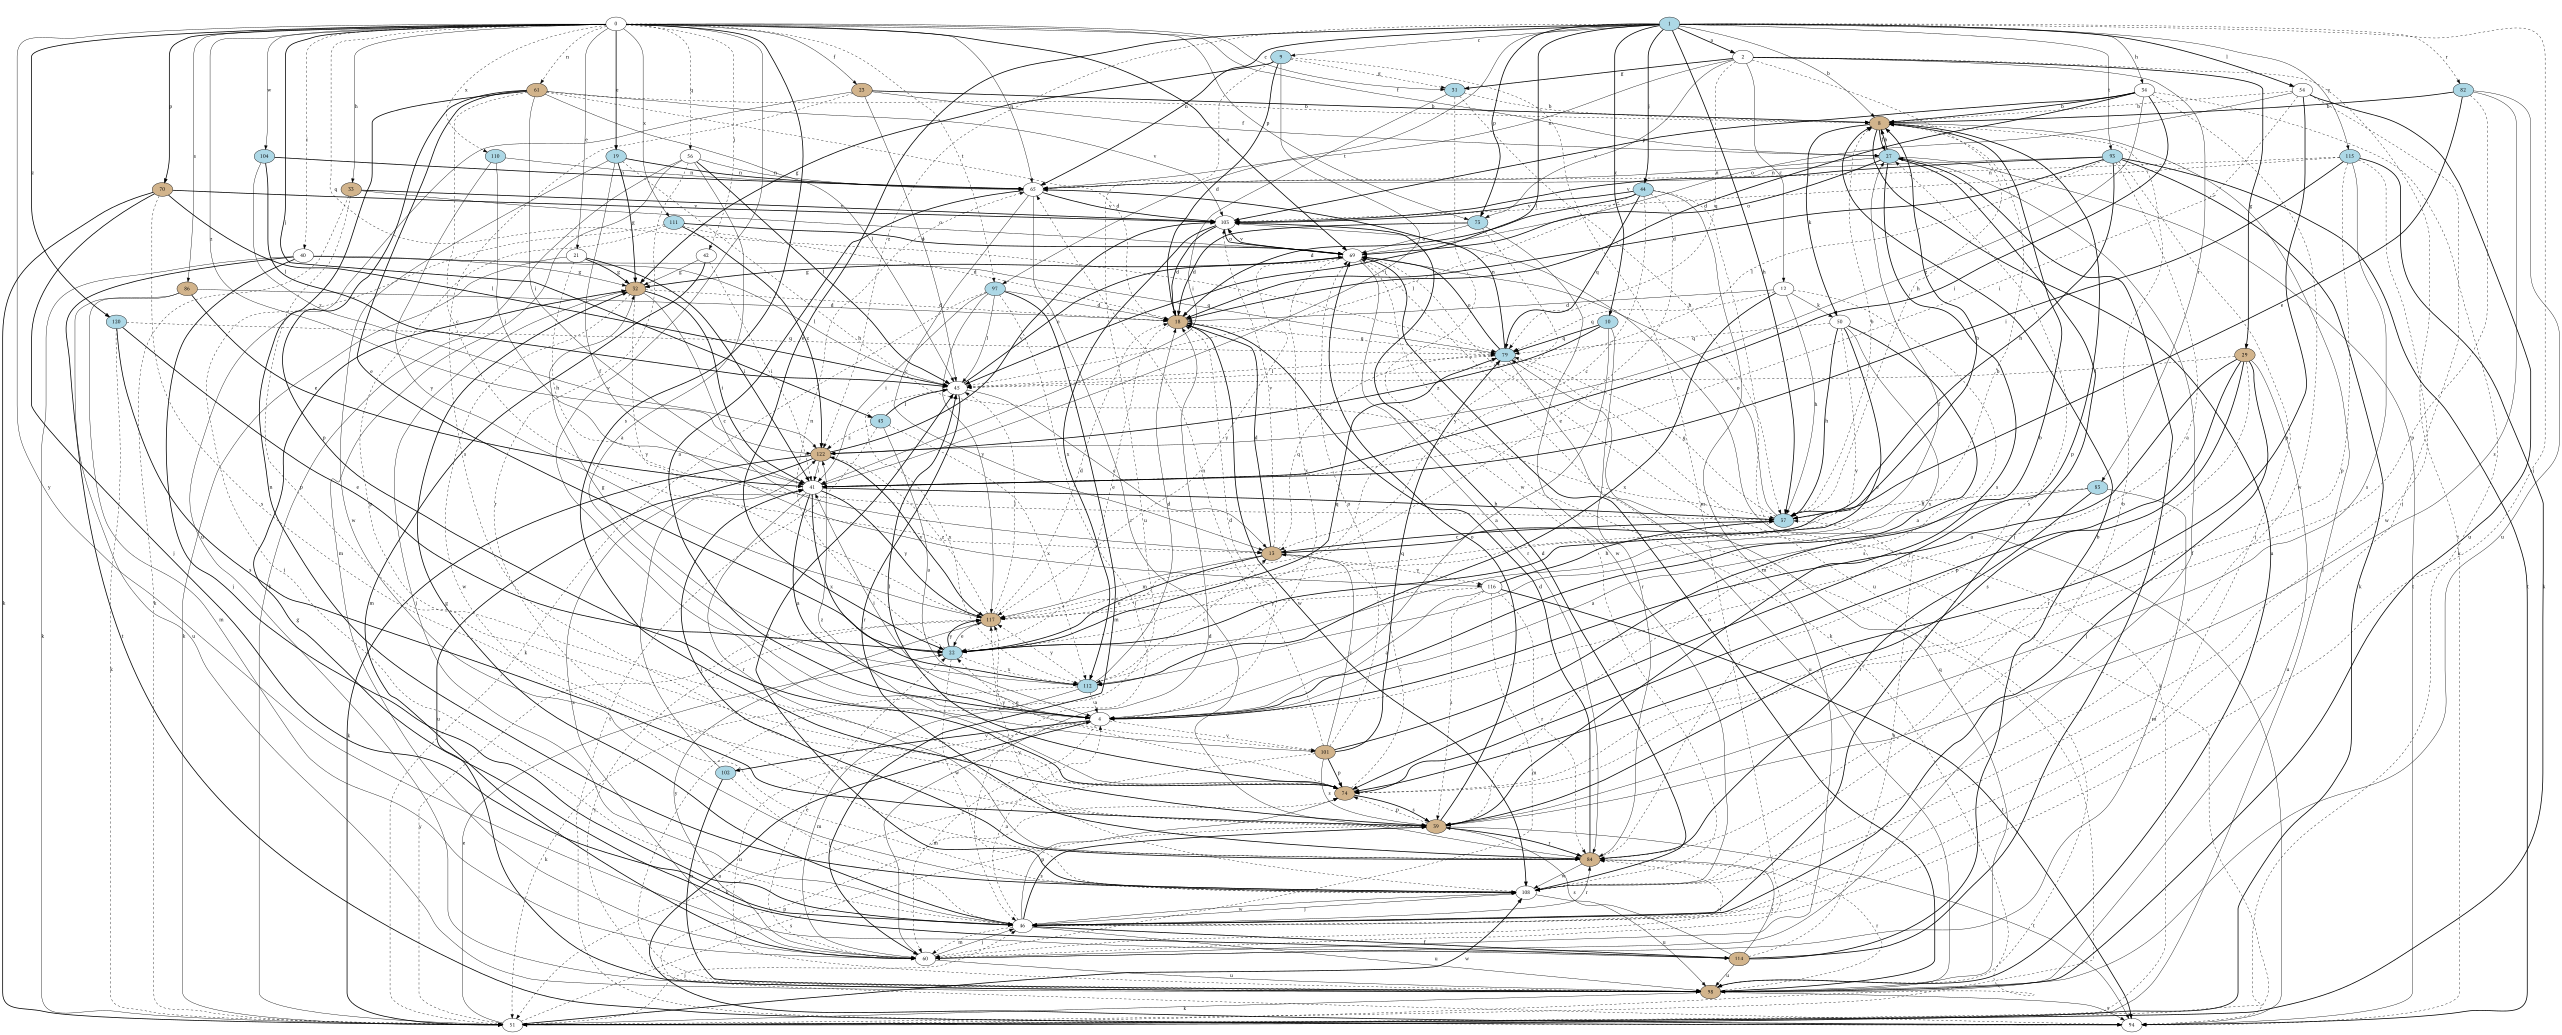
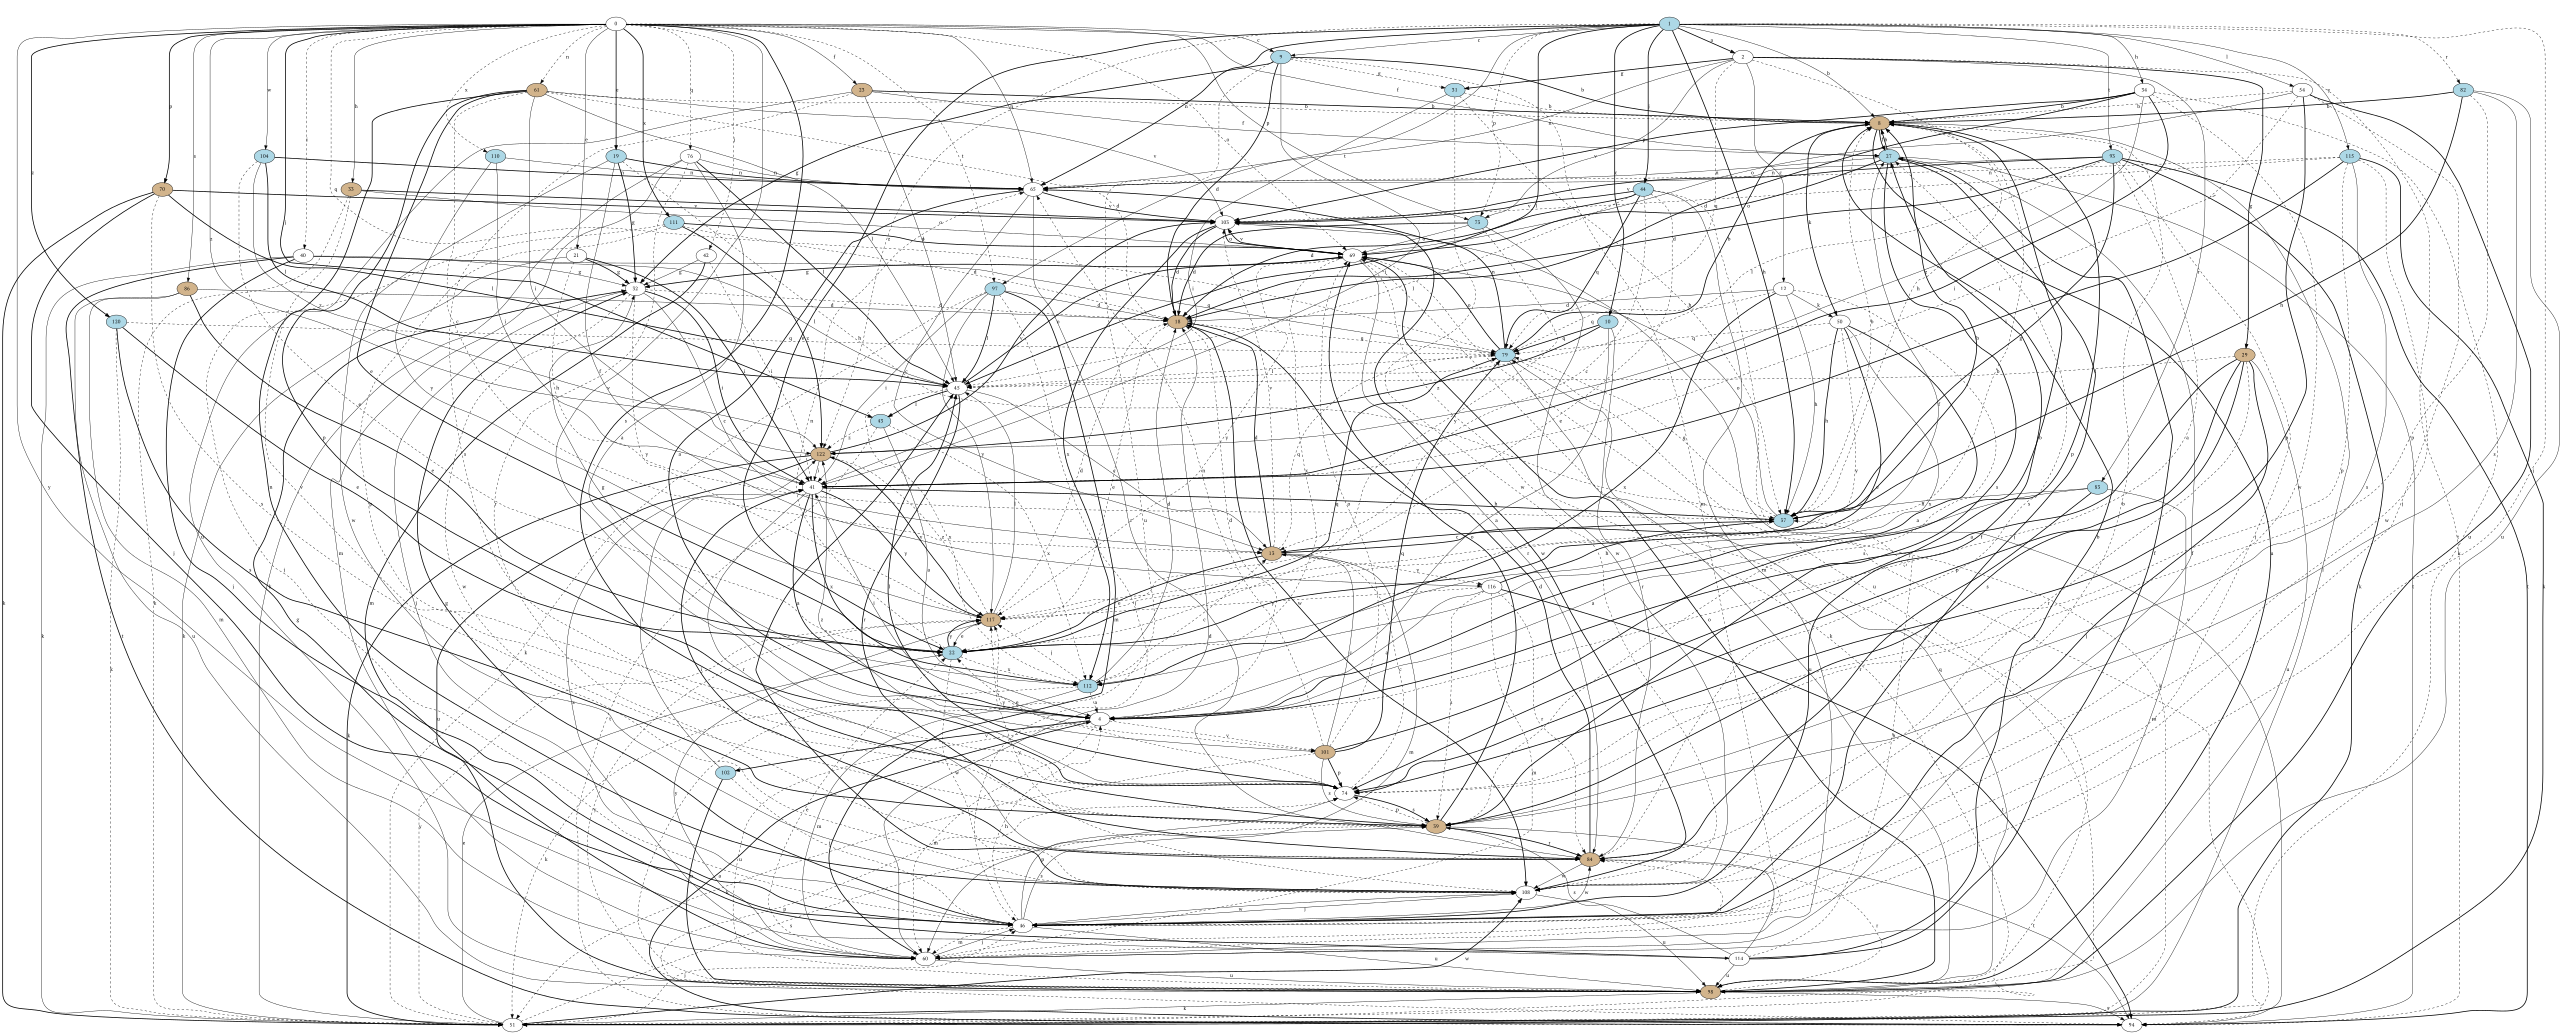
(1162, 32) -> (1112, 29)
(2127, 38) -> (2127, 38)
(1018, 46) -> (1018, 46)
(1510, 60) -> (1510, 60)
none -> (1577, 96)
(643, 120) -> (643, 120)
(690, 156) -> (690, 156)
none -> (1708, 273)
(636, 289) -> (636, 289)
(2282, 305) -> (2282, 305)
(2021, 338) -> (2021, 338)
(985, 340) -> (985, 340)
(913, 398) -> (919, 400)
(443, 433) -> (522, 555)
(302, 487) -> (302, 487)
(1942, 499) -> (1942, 499)
none -> (498, 502)
(1014, 503) -> (1014, 503)
(1543, 554) -> (1543, 554)
(1132, 583) -> (1337, 811)
(1052, 653) -> (1052, 653)
(1345, 793) -> (1345, 793)
(1007, 826) -> (1007, 826)
(1191, 838) -> (1180, 838)
(1587, 893) -> (1587, 893)
(1379, 942) -> (1781, 785)
(1739, 959) -> (1739, 959)
